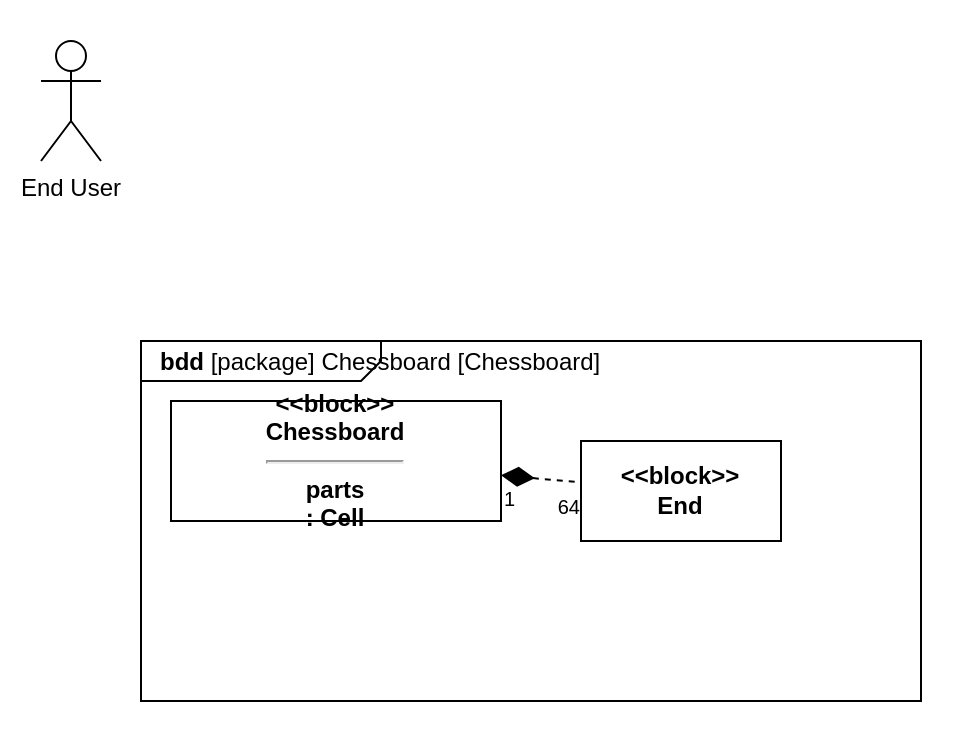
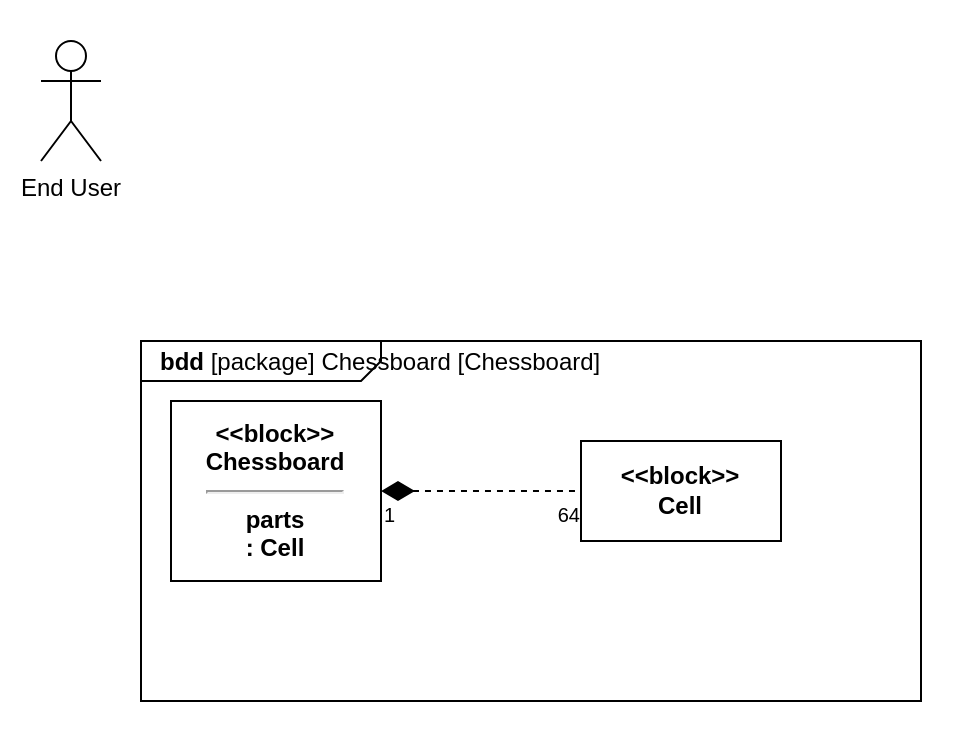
(336, 461) -> (276, 491)
(681, 491) -> (681, 491)
